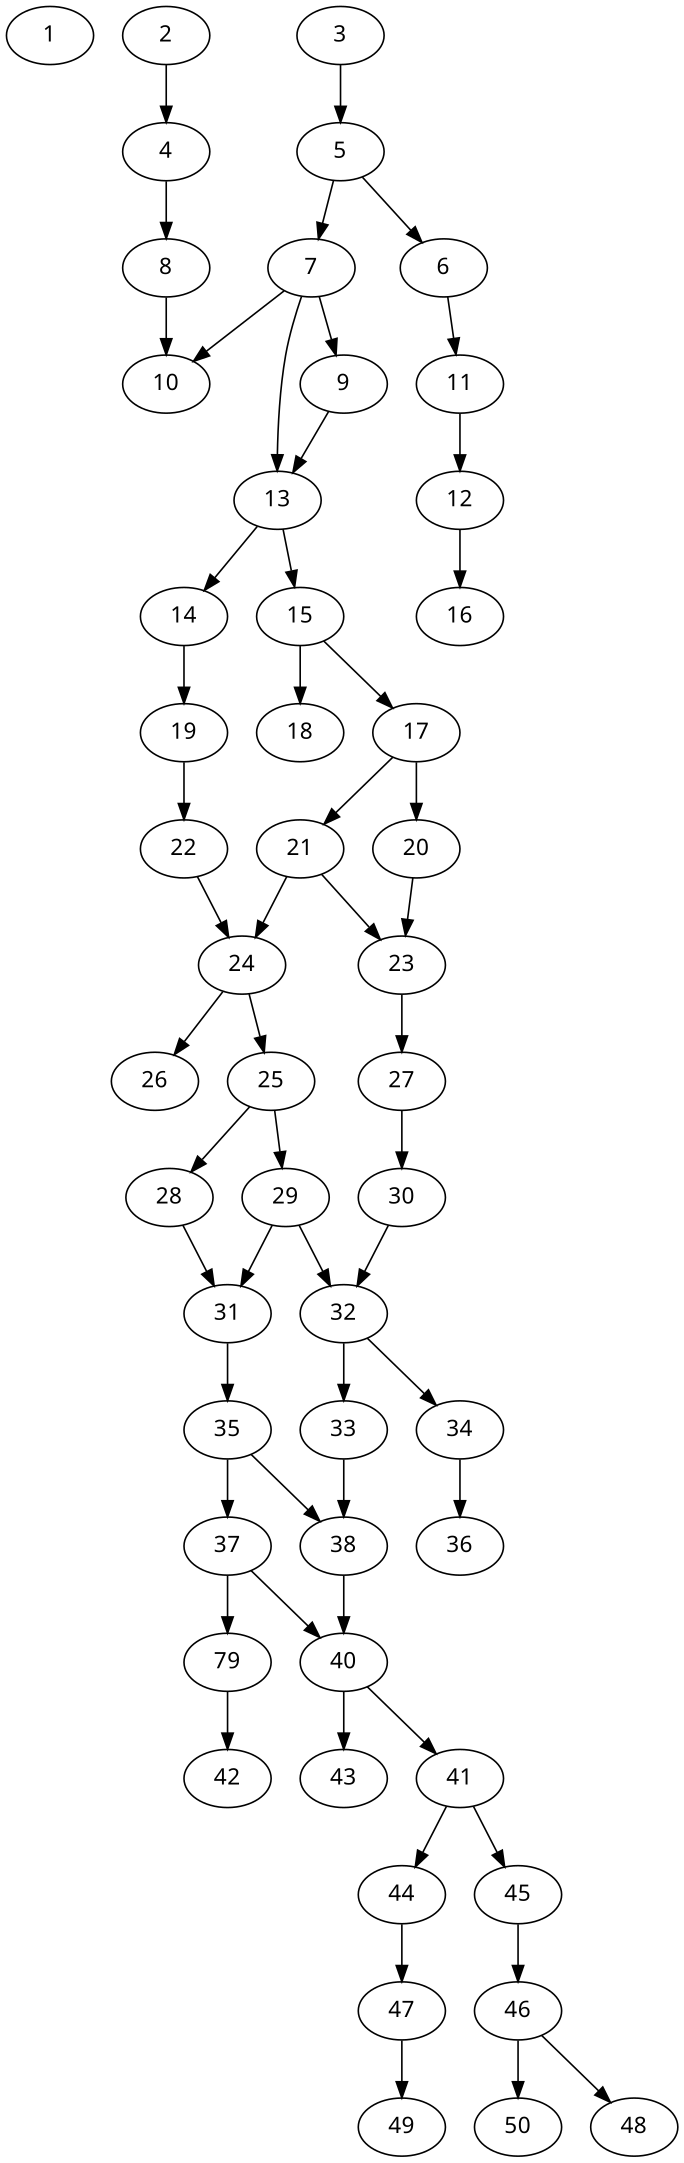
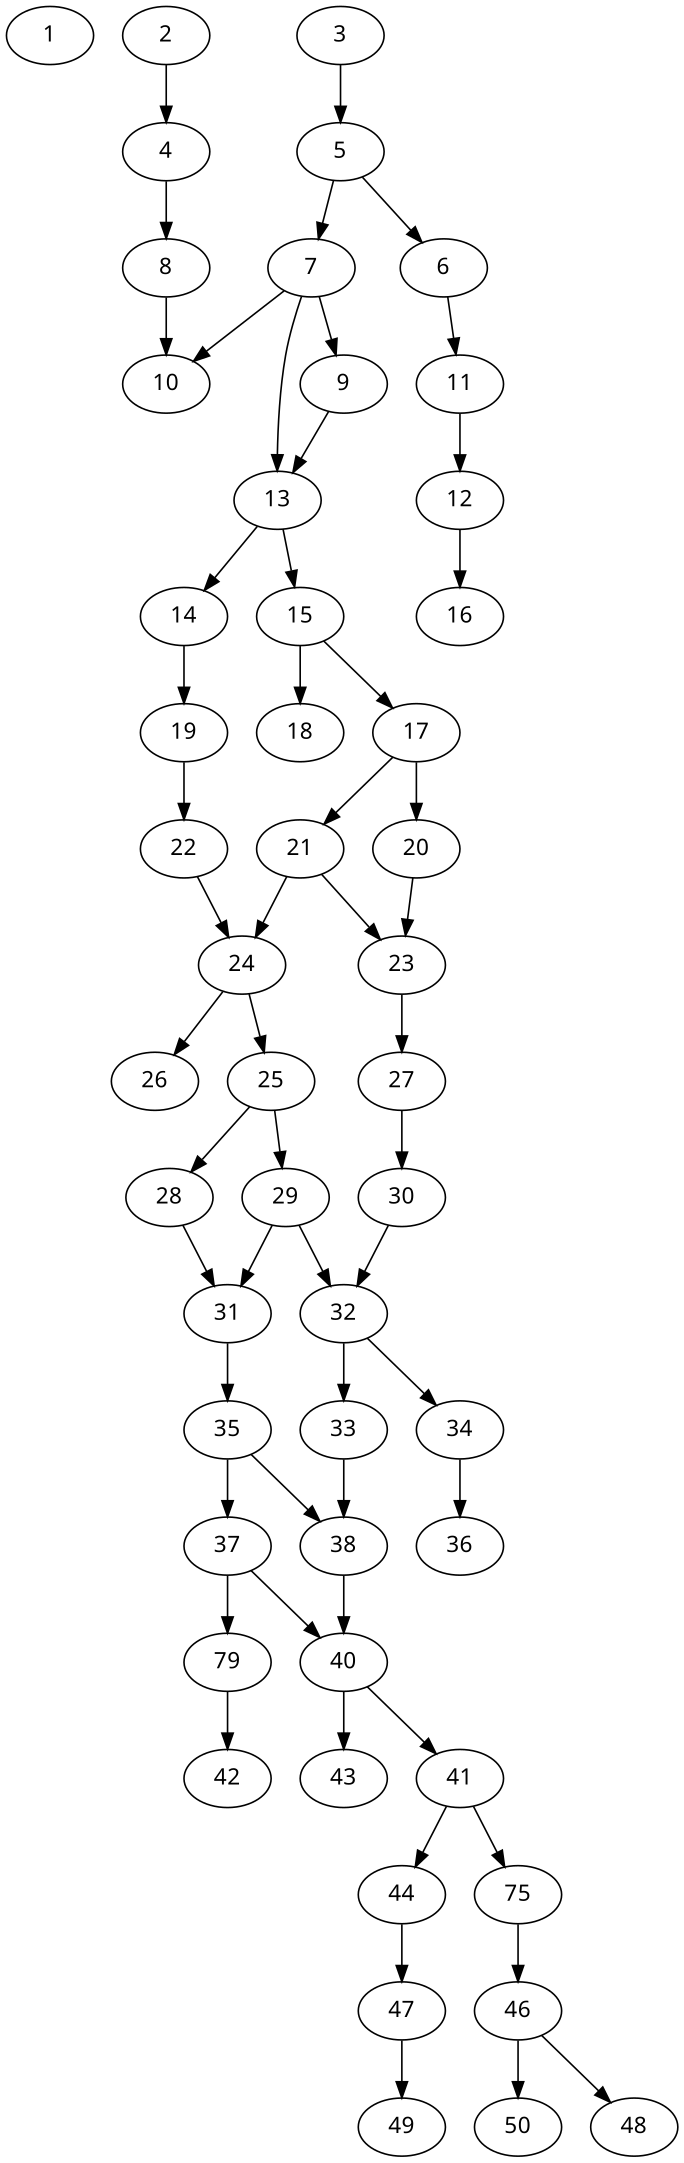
(518, 1895) -> (518, 1895)
